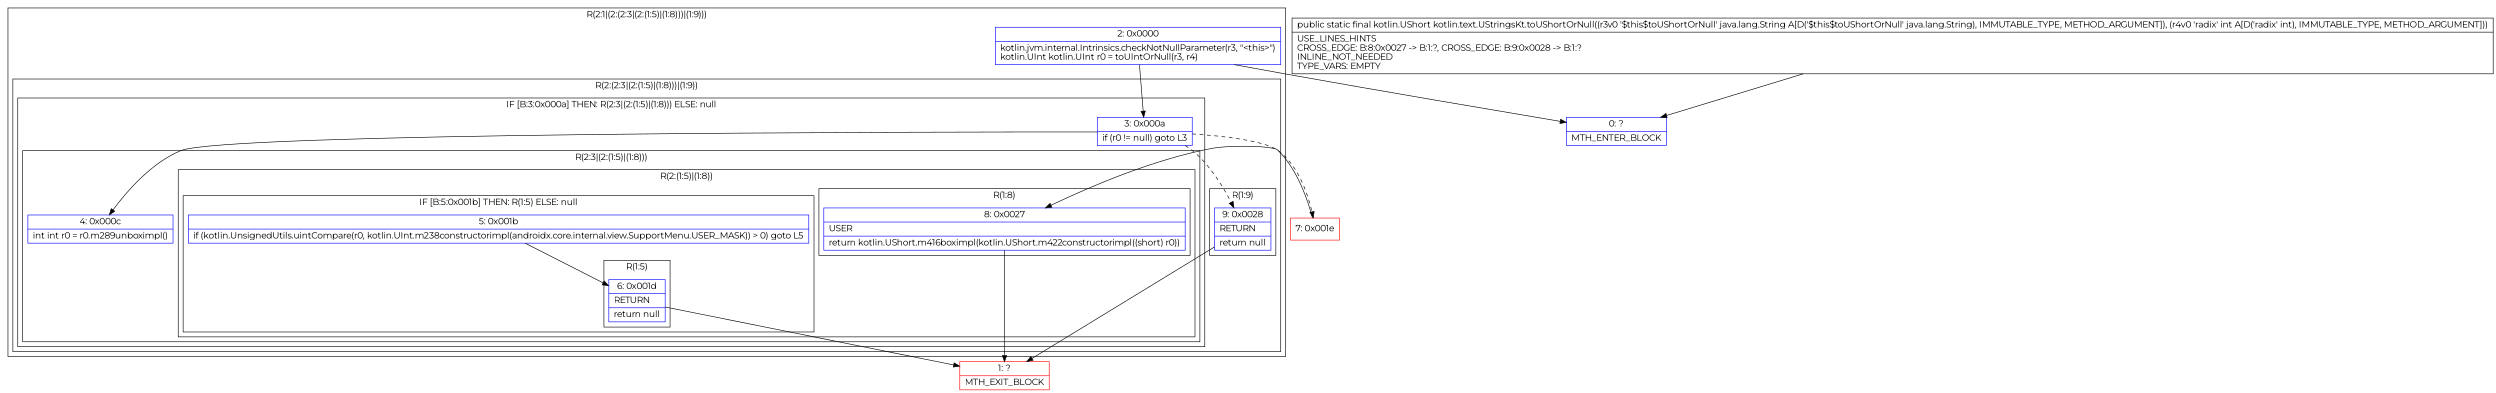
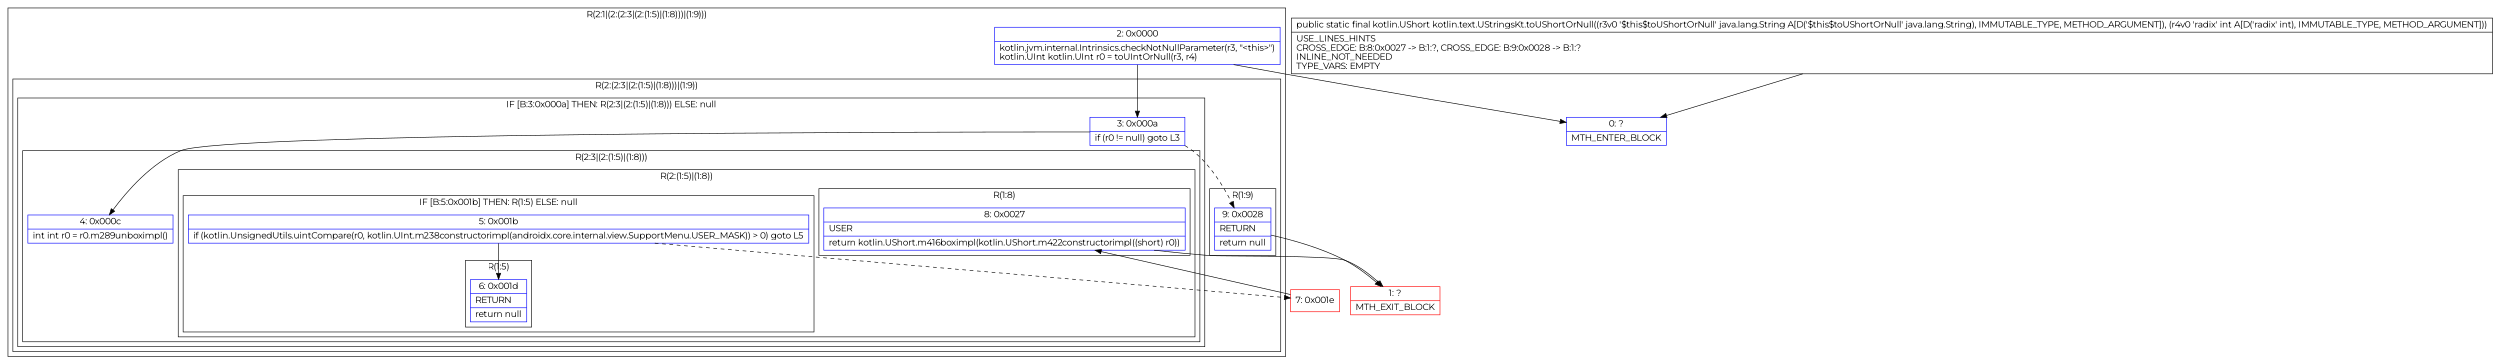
(1255, 142) -> (969, 270)
(766, 327) -> none
